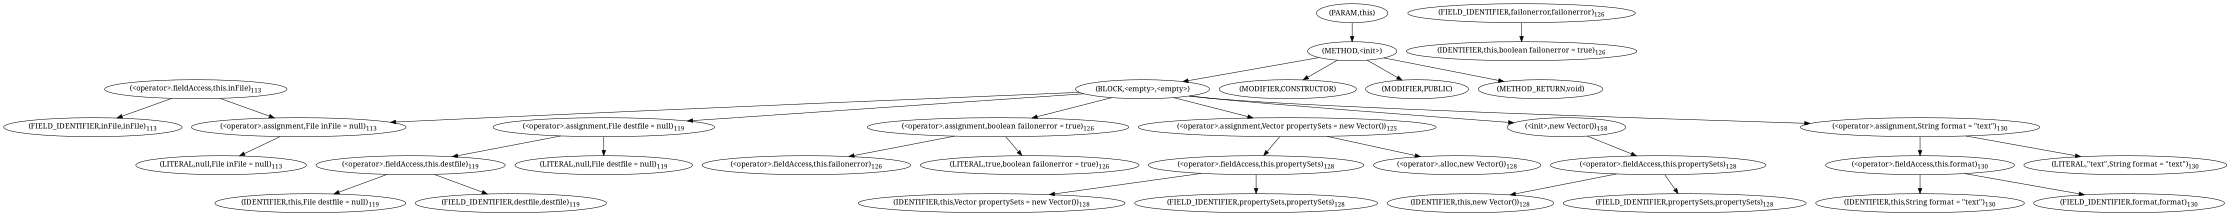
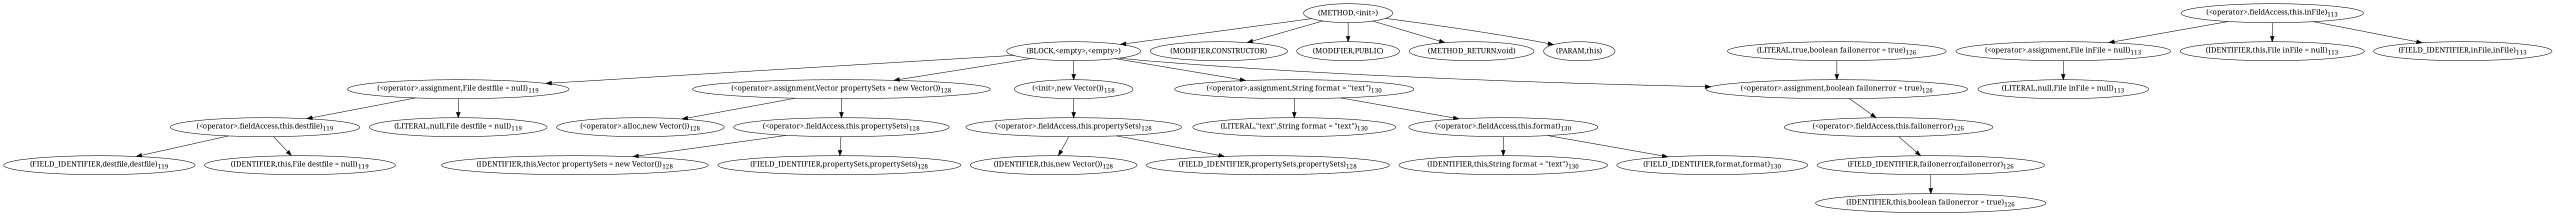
(1352, 30) -> (1467, 30)
none -> (2272, 51)
(738, 107) -> none
(1392, 126) -> (946, 88)
(1012, 144) -> (1837, 68)
none -> (1908, 144)
